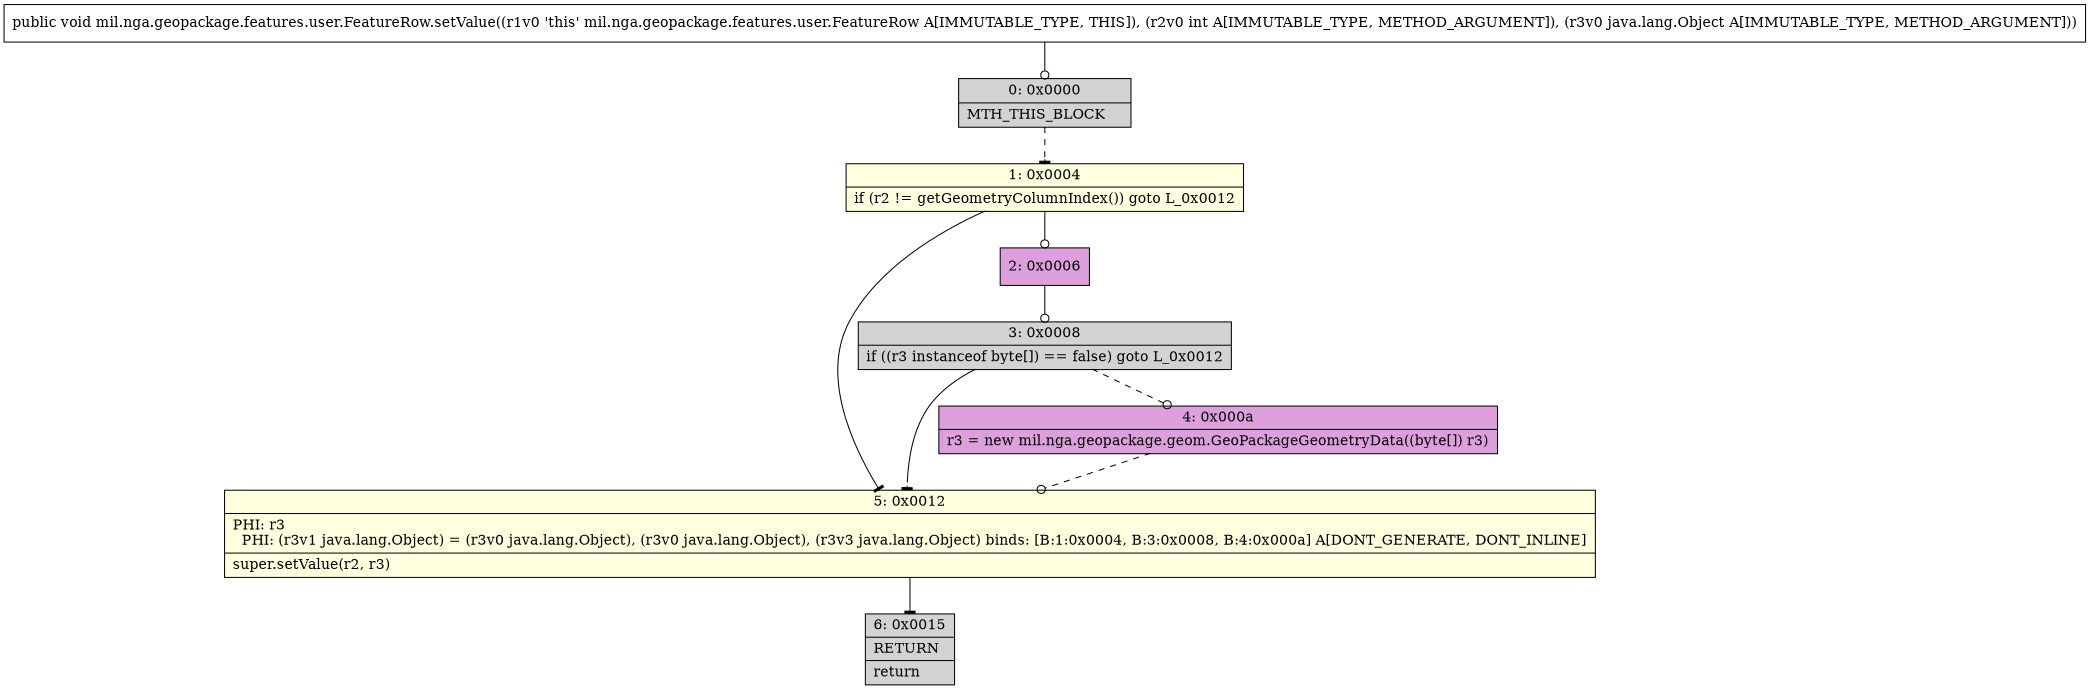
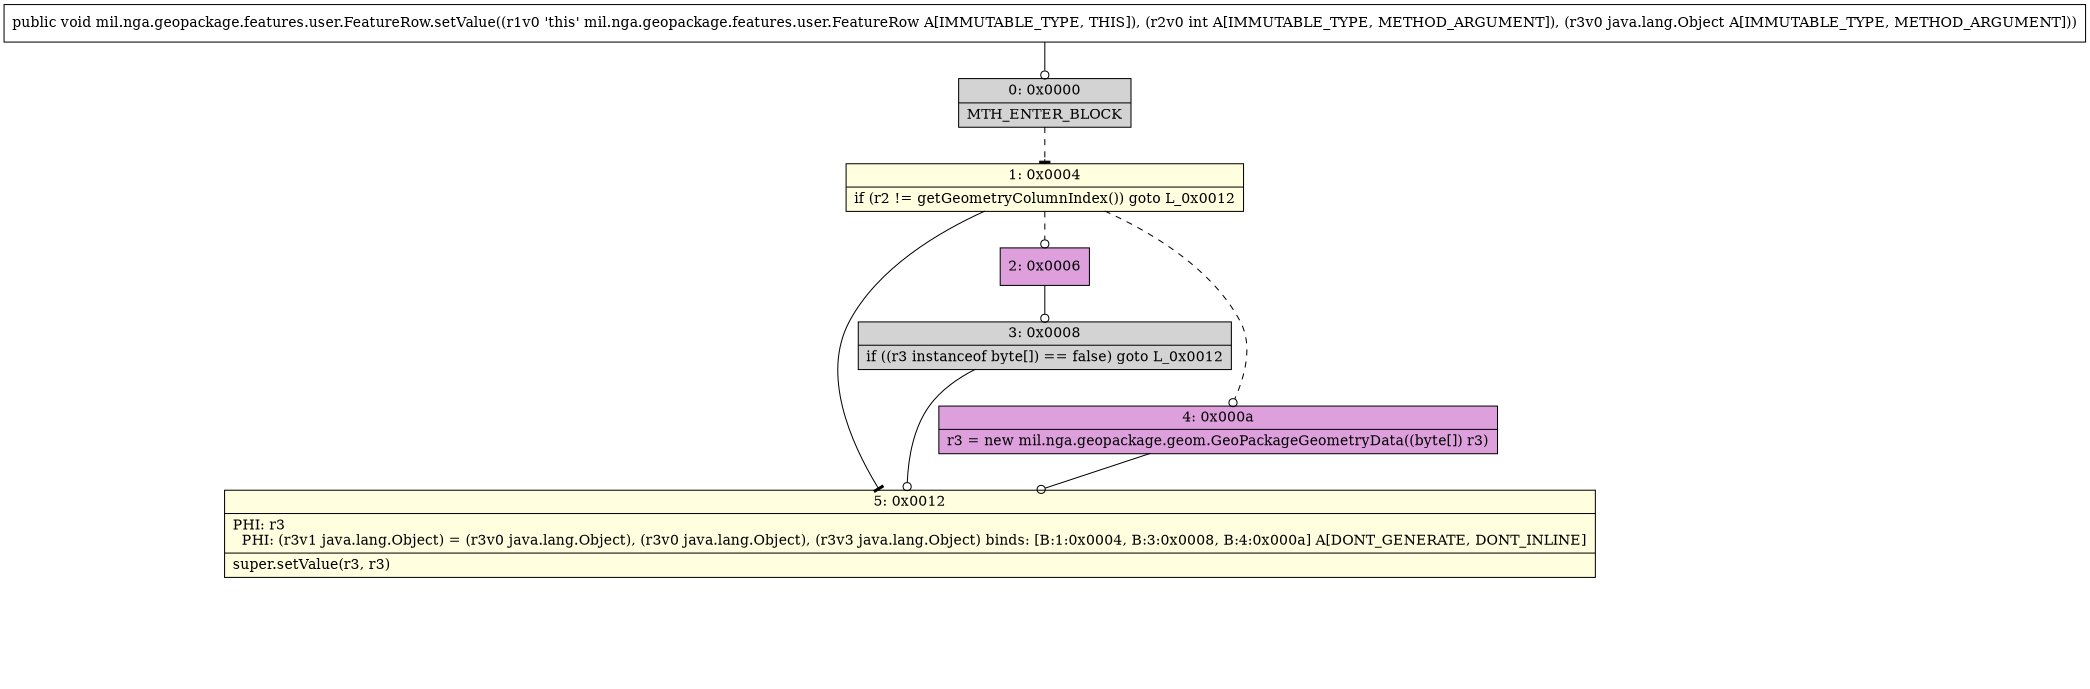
(1036, 115) -> (1045, 115)
(1045, 226) -> (1045, 226)
(1128, 386) -> (1211, 282)
(924, 415) -> (924, 415)
(1098, 471) -> (1098, 471)
(312, 565) -> (312, 565)
(910, 649) -> none
